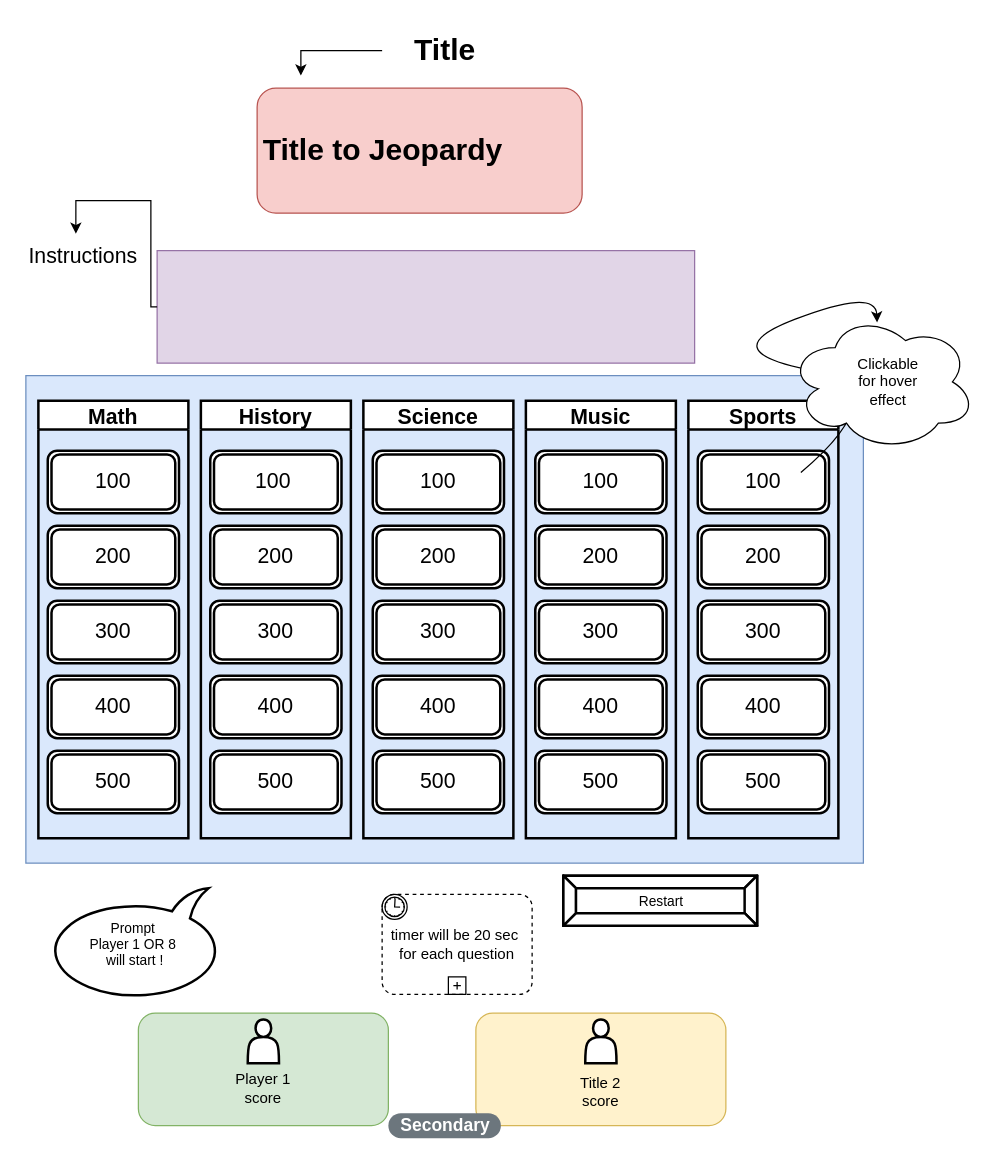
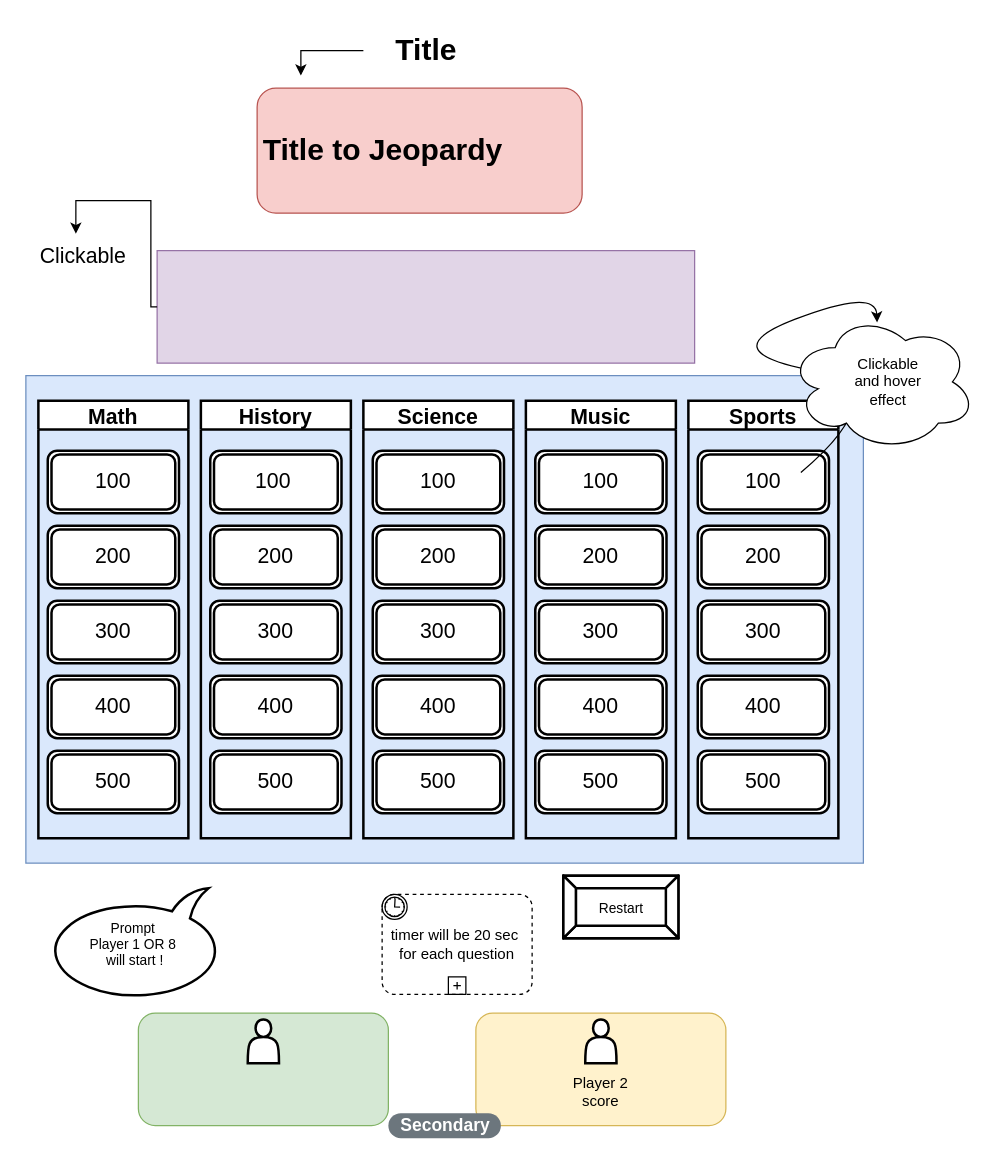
(444, 51) -> (426, 51)
(83, 257) -> (83, 257)
(888, 382) -> (888, 382)
(660, 901) -> (621, 907)
(263, 1088) -> none
(601, 1092) -> (601, 1092)
